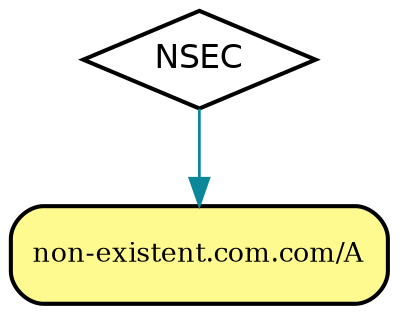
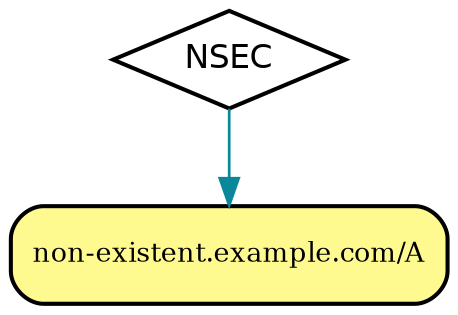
(199, 255) -> (229, 255)
